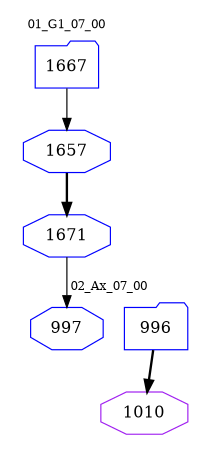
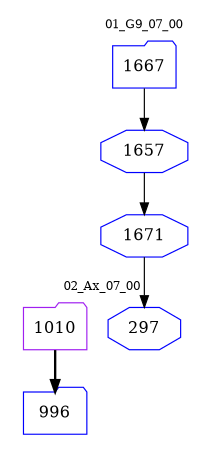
(67, 25) -> (144, 25)
(67, 188) -> (144, 188)
(67, 329) -> (144, 329)
(151, 365) -> (55, 365)
(144, 413) -> (55, 329)
